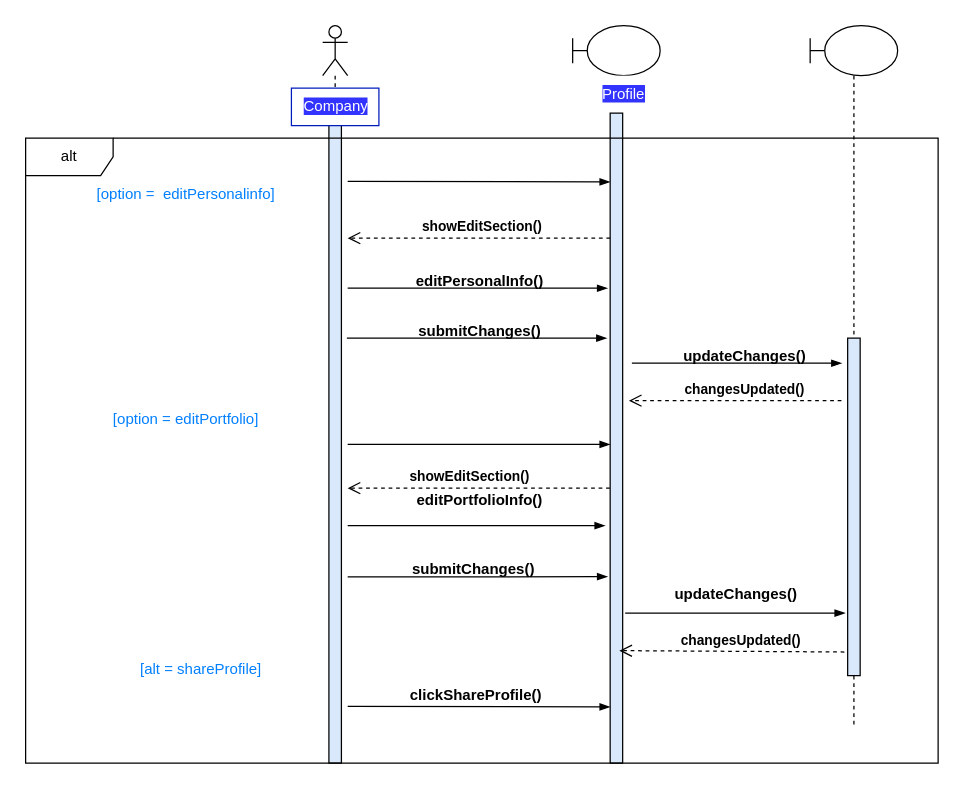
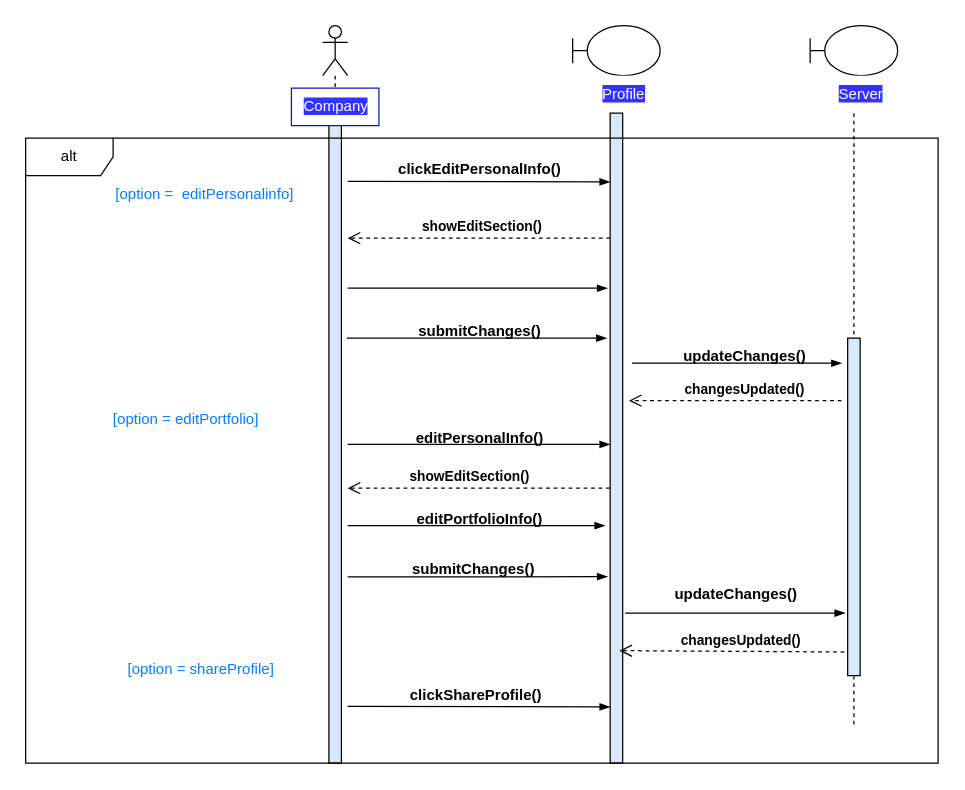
none -> (860, 94)
none -> (479, 169)
(185, 194) -> (204, 194)
(479, 282) -> (479, 438)
(479, 501) -> (479, 519)
(201, 669) -> (201, 669)
